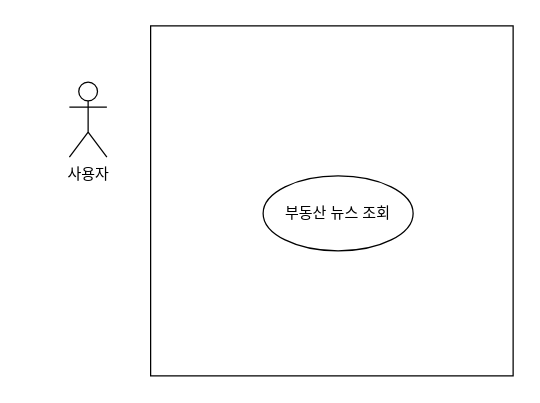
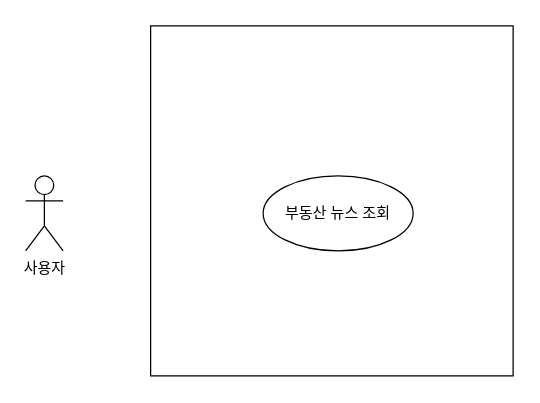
(88, 119) -> (44, 213)
